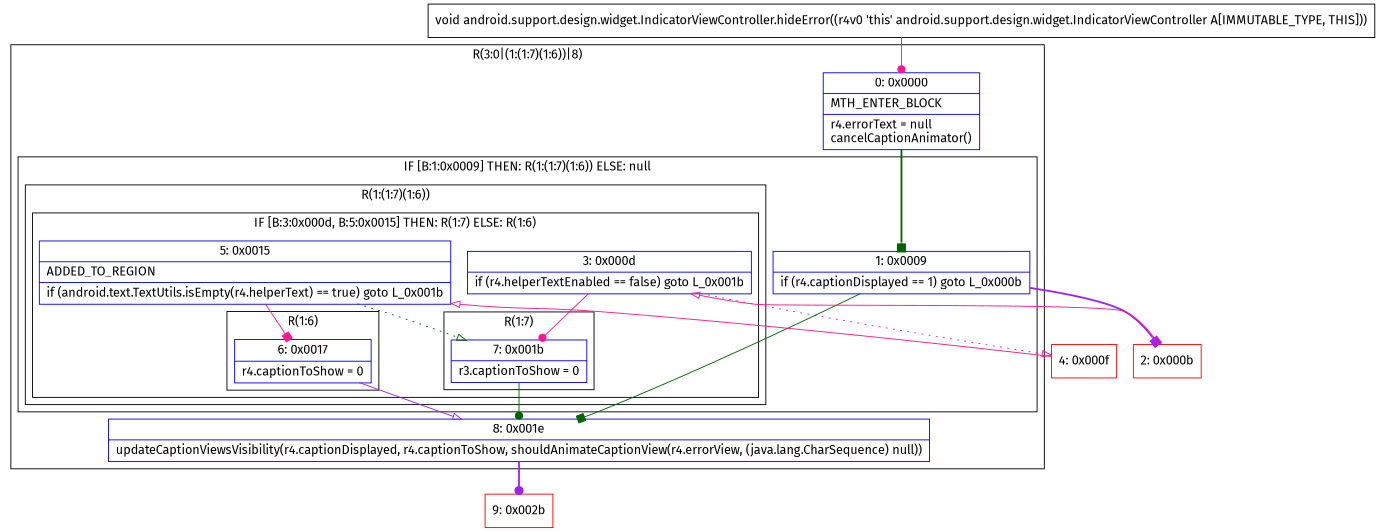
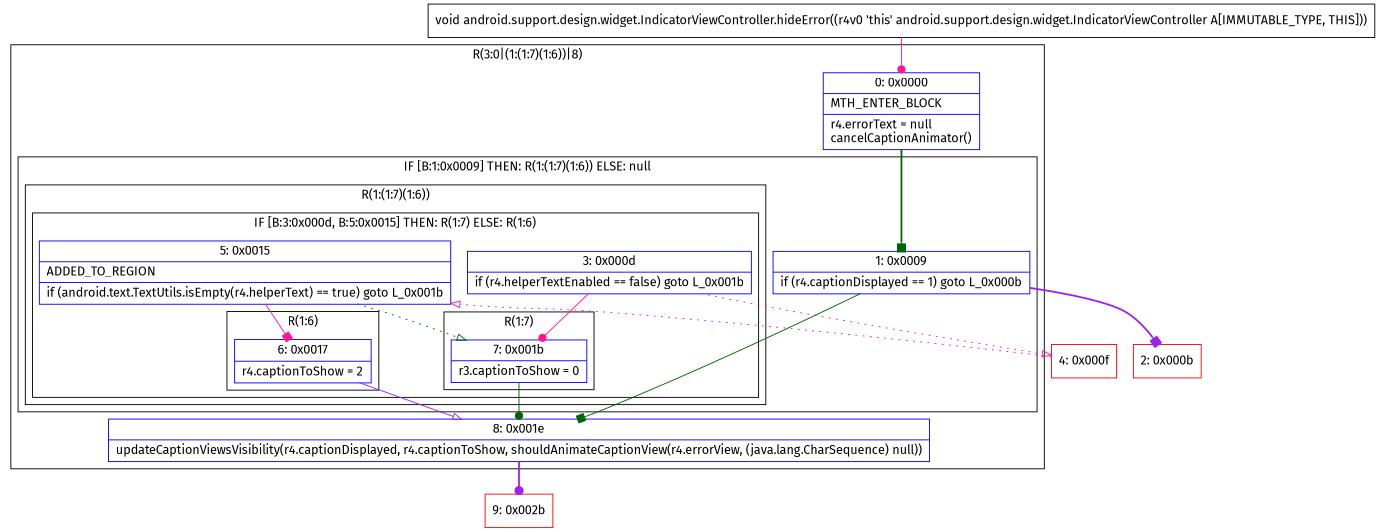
(936, 305) -> none
(741, 324) -> (741, 324)
(303, 372) -> (302, 372)
